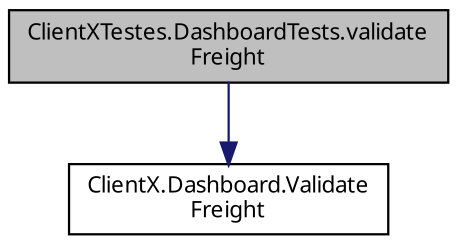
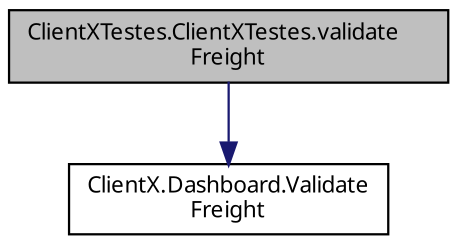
(229, 46) -> (229, 46)
